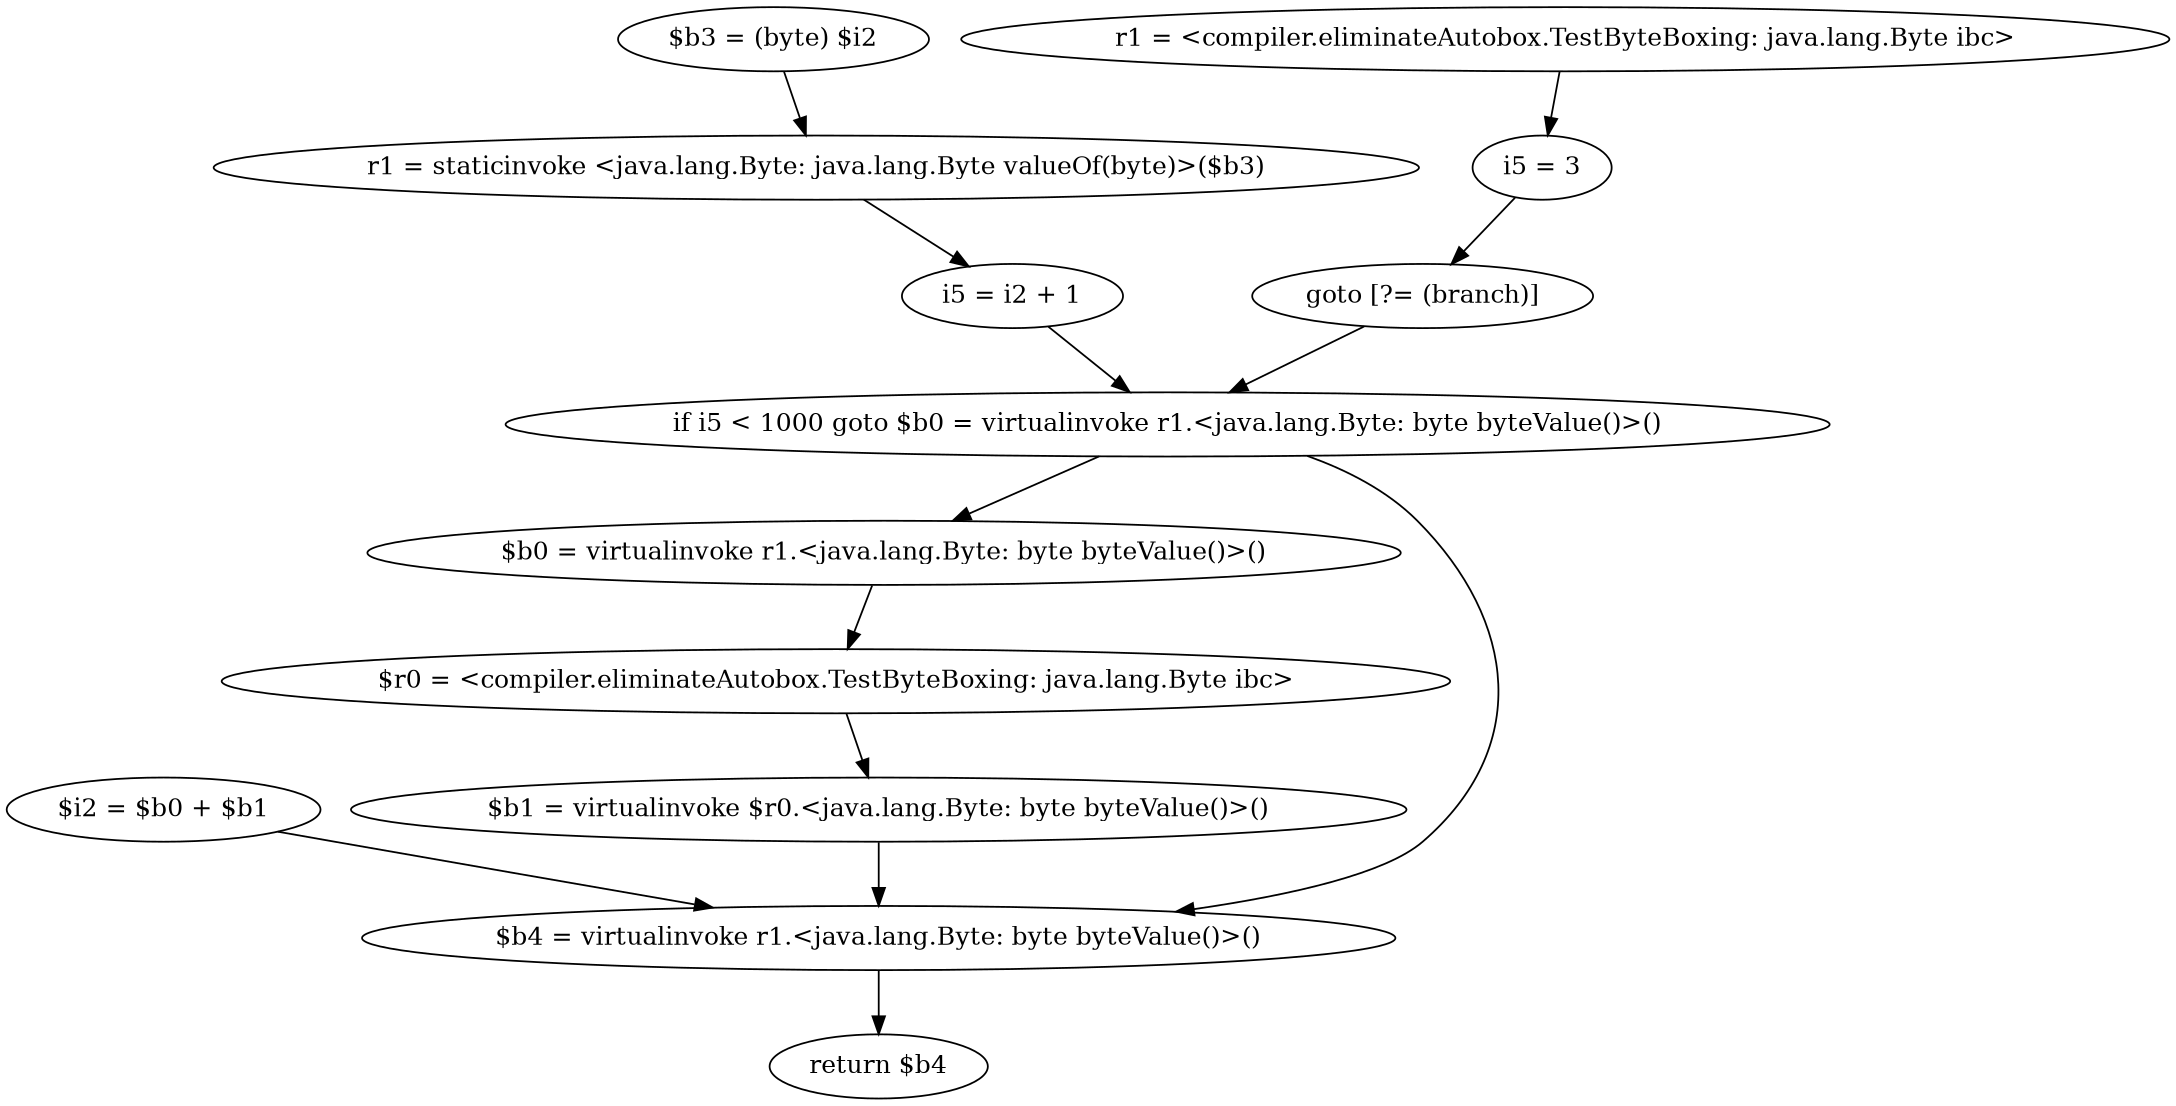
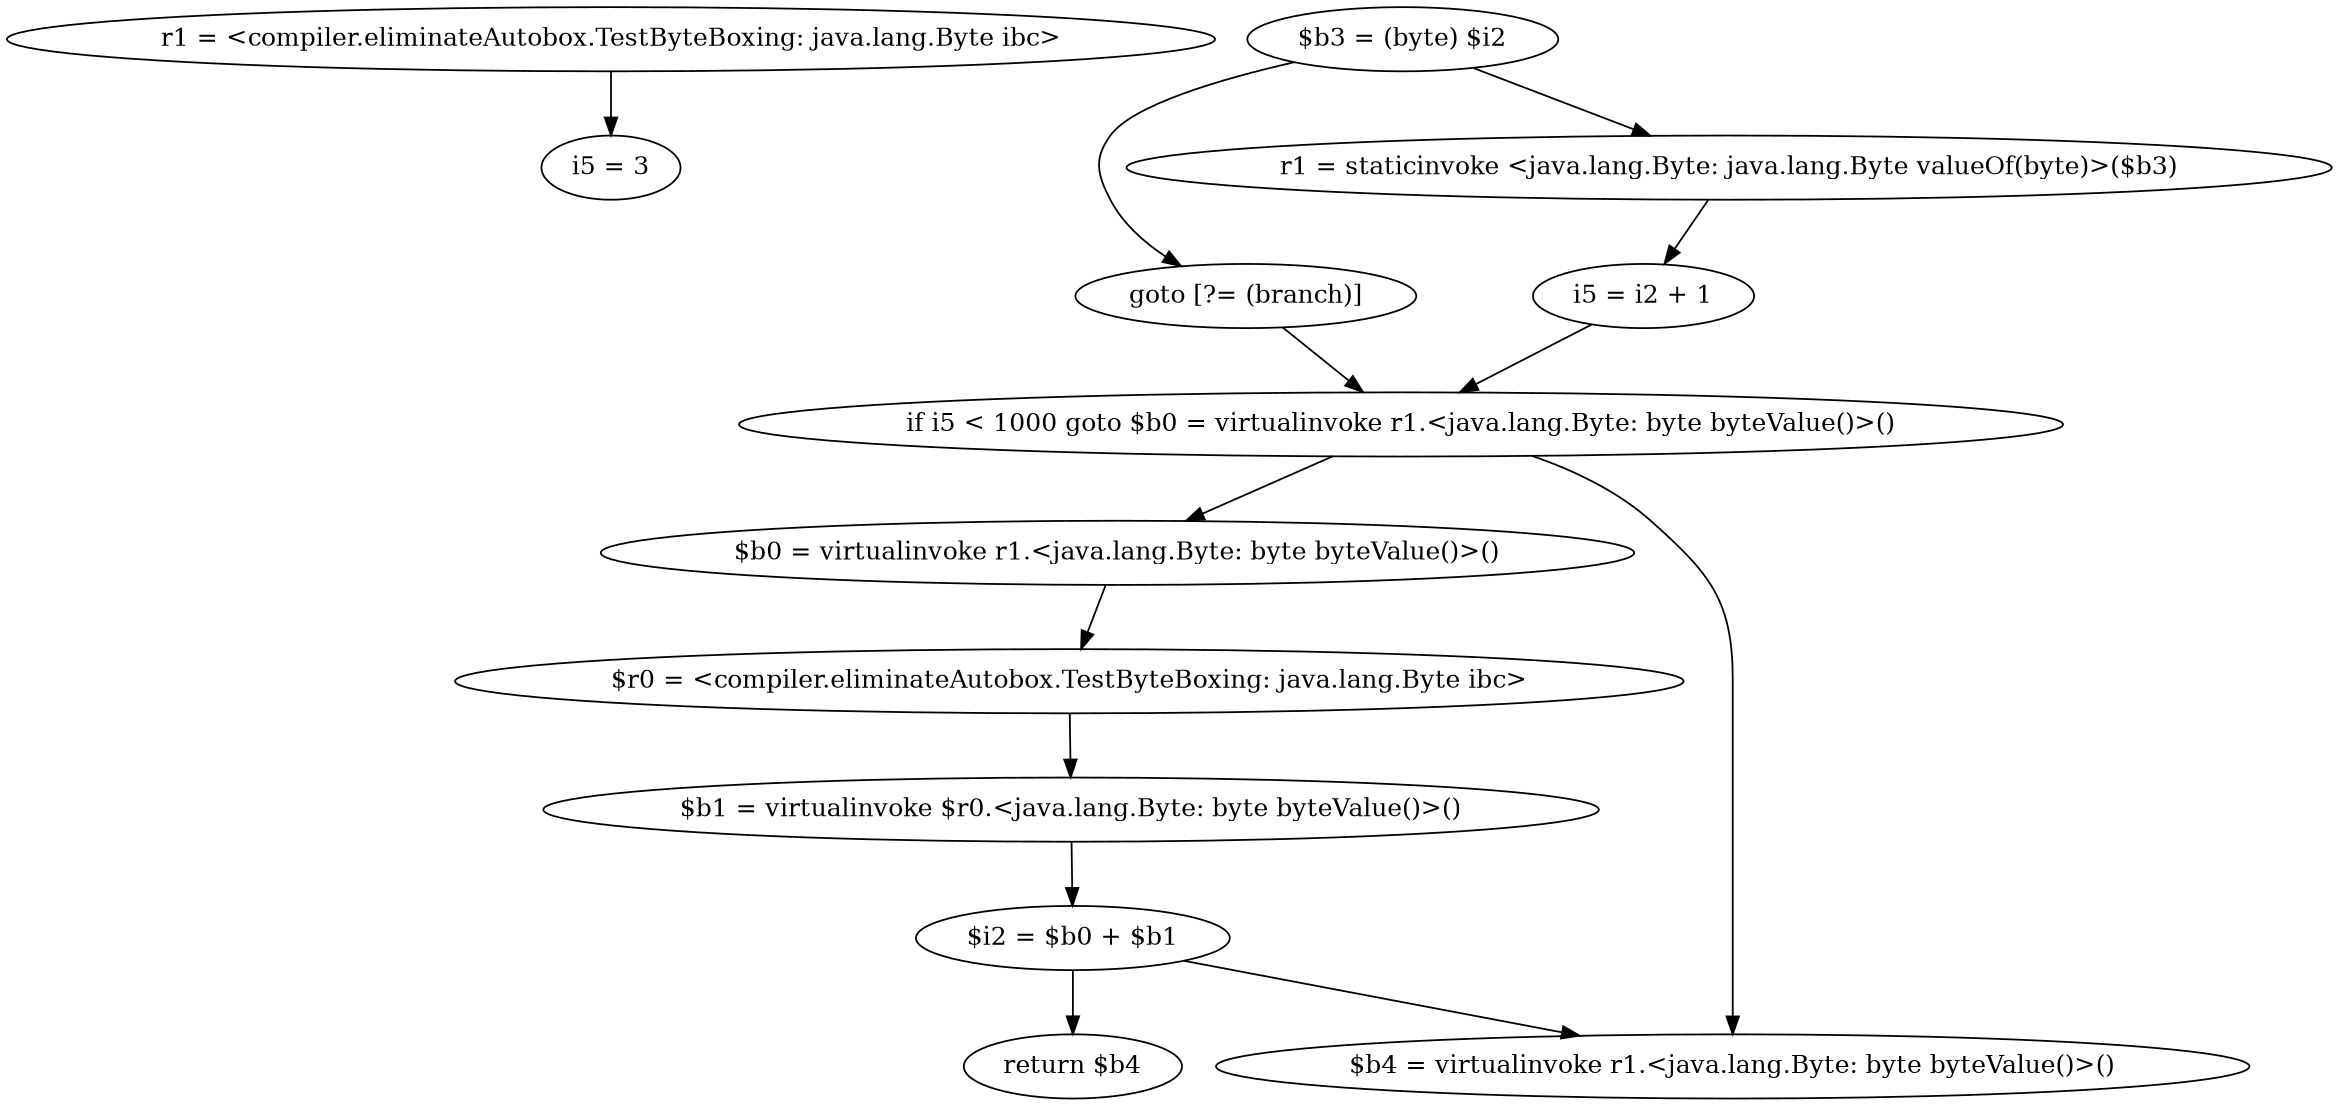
(1489, 225) -> (1129, 119)
(879, 865) -> (1072, 865)
(879, 993) -> (1073, 993)
